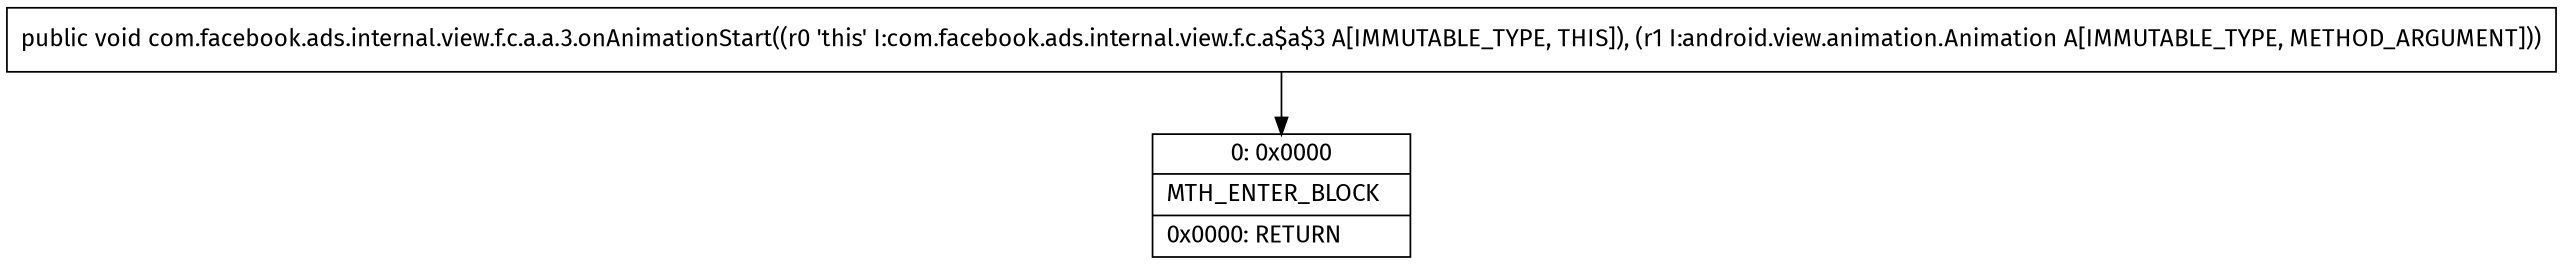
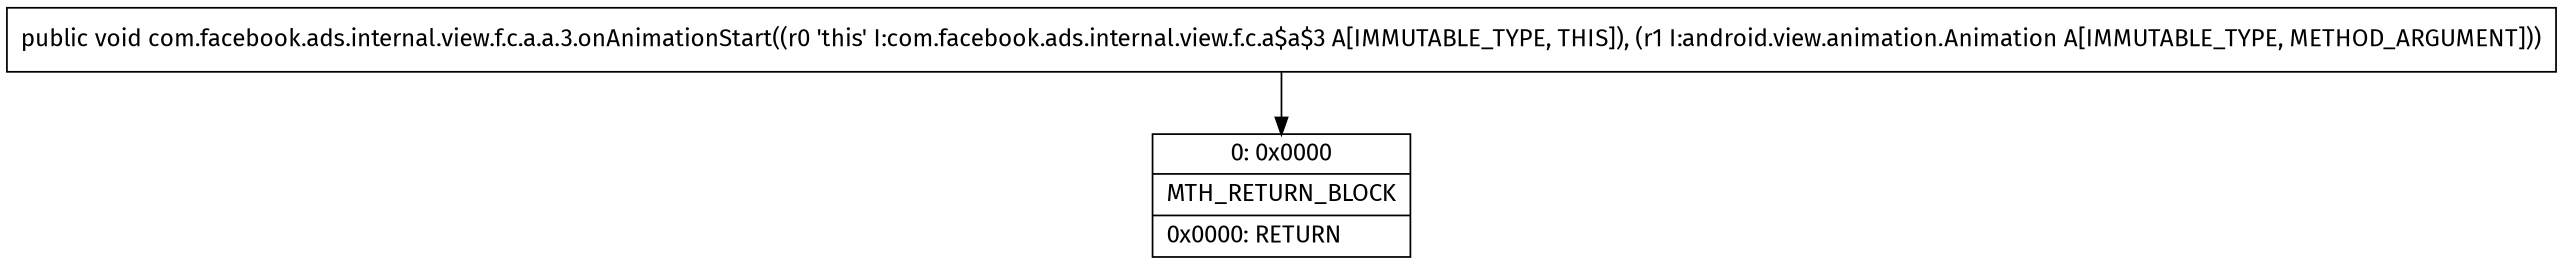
(1274, 194) -> (1281, 194)
